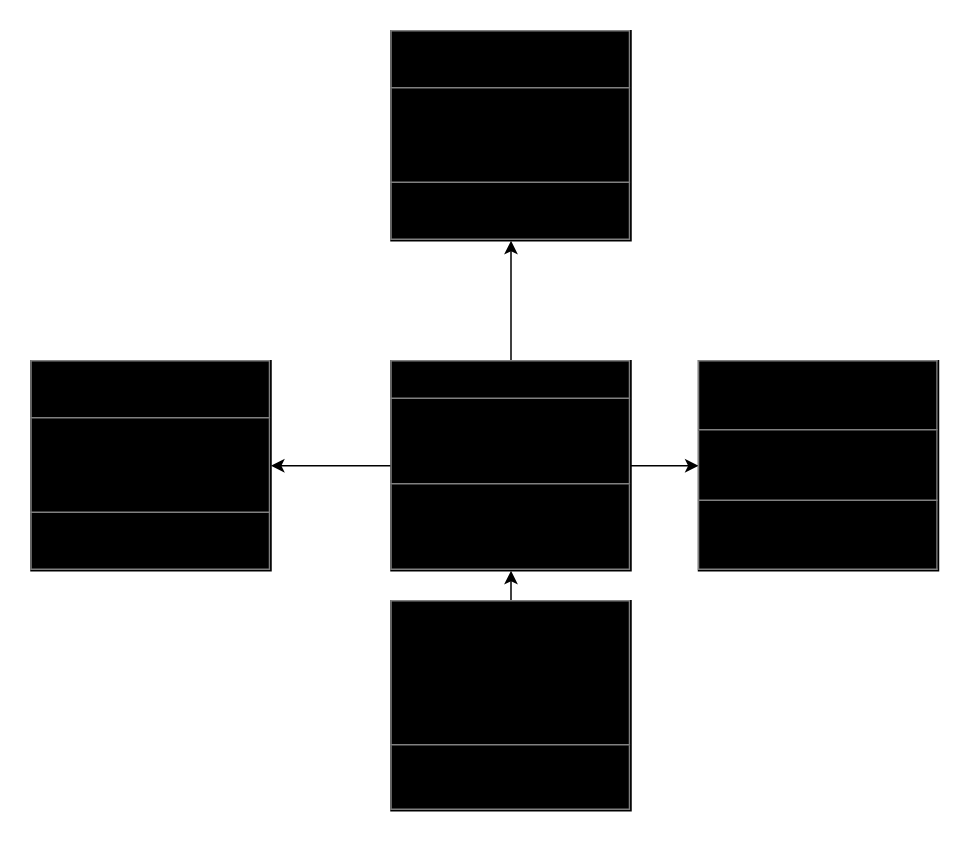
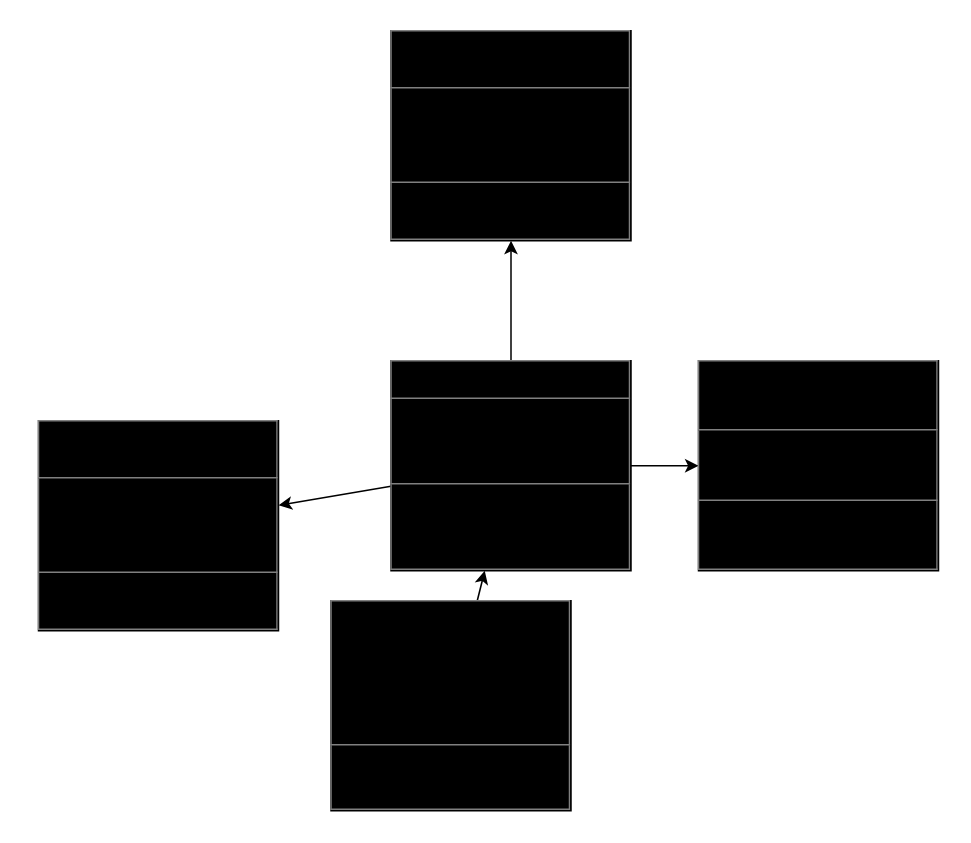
(495, 426) -> (507, 426)
(151, 466) -> (158, 526)
(511, 706) -> (451, 706)
